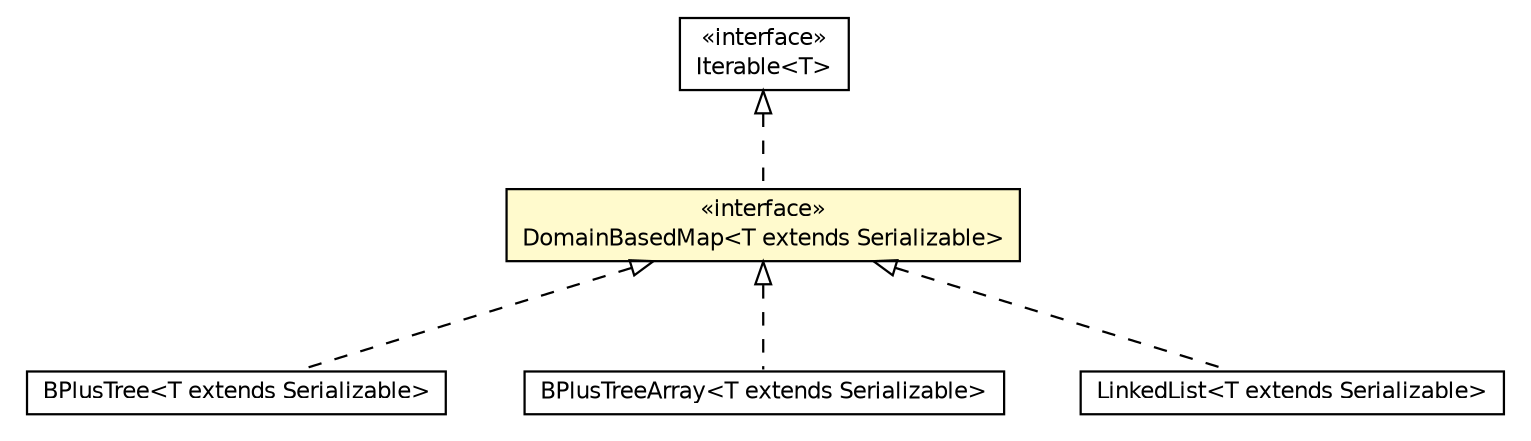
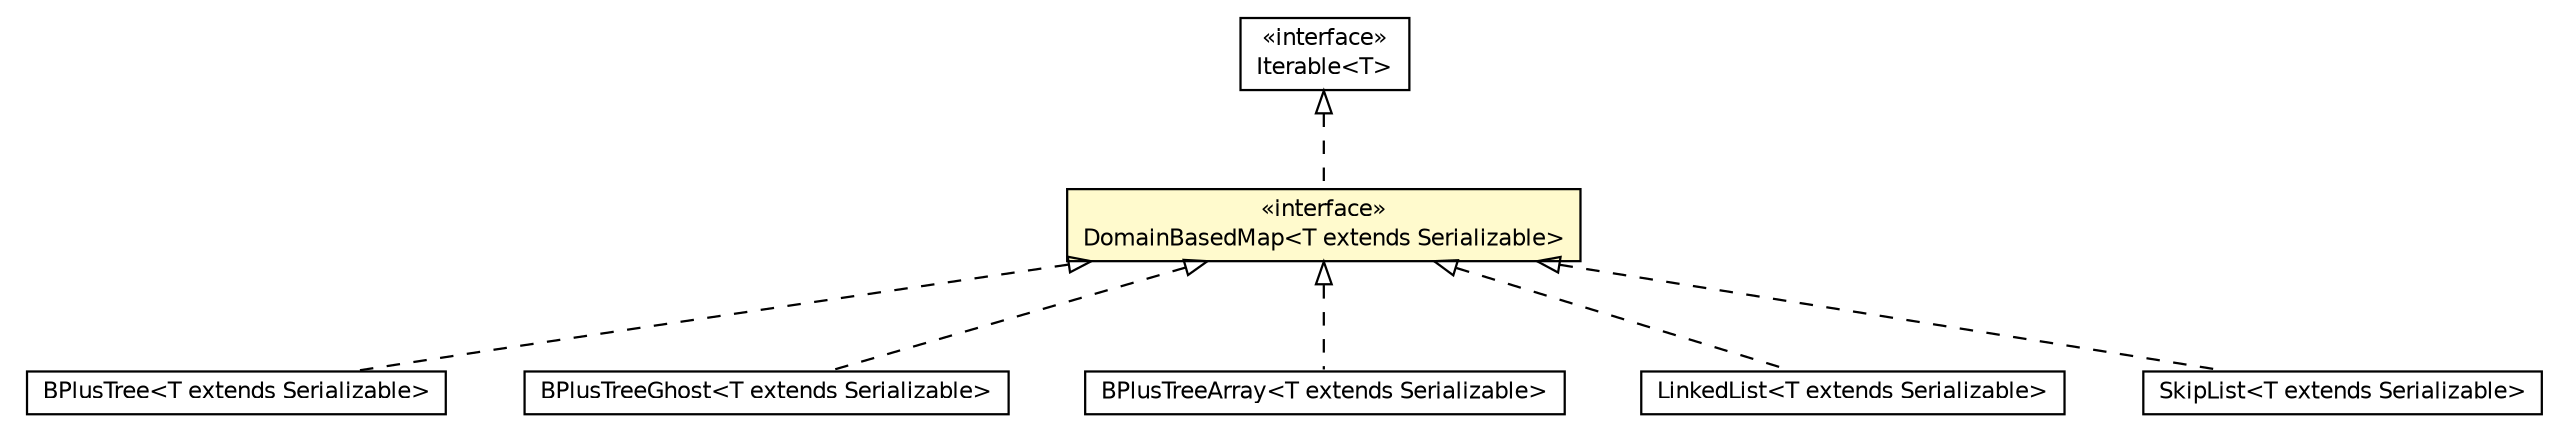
none -> (765, 392)
none -> (2341, 392)
